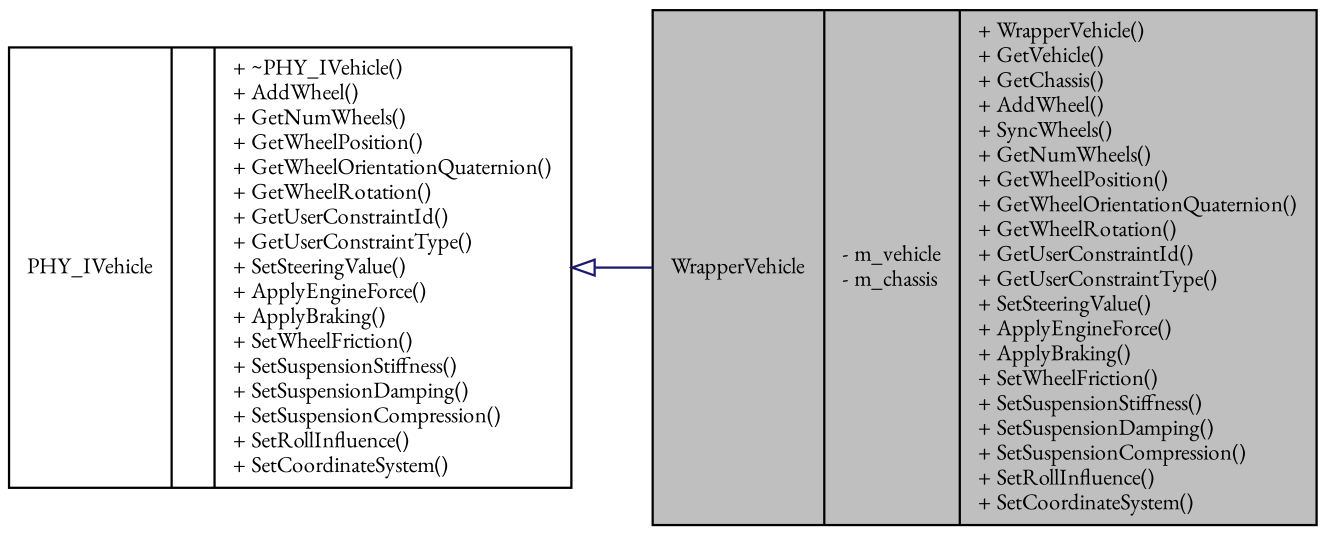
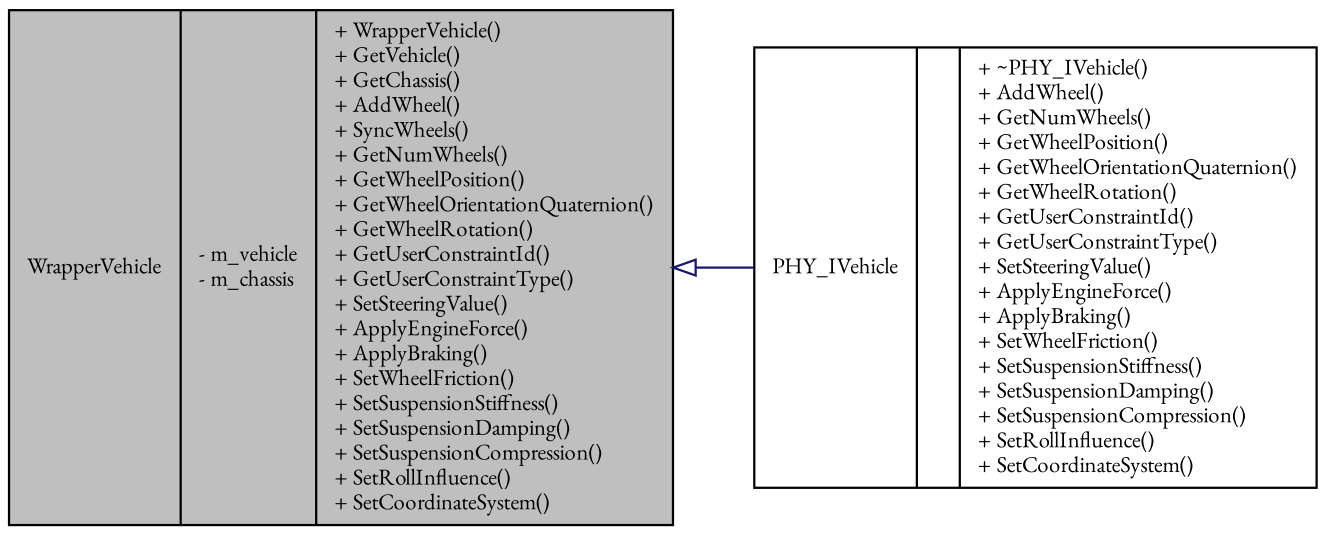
(624, 268) -> (725, 268)
